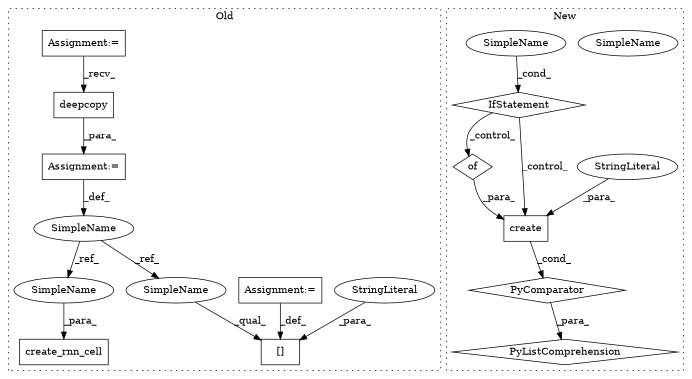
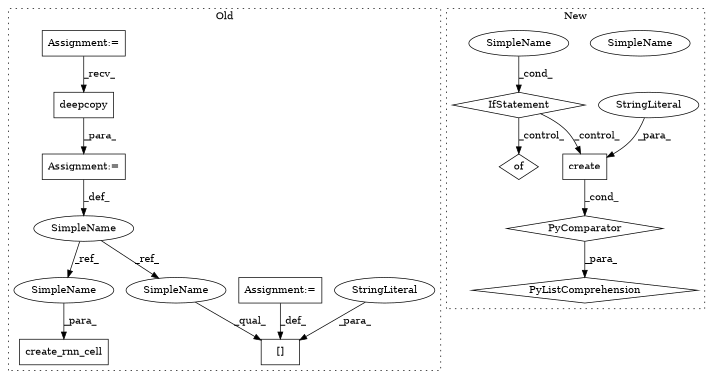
(481, 200) -> none
